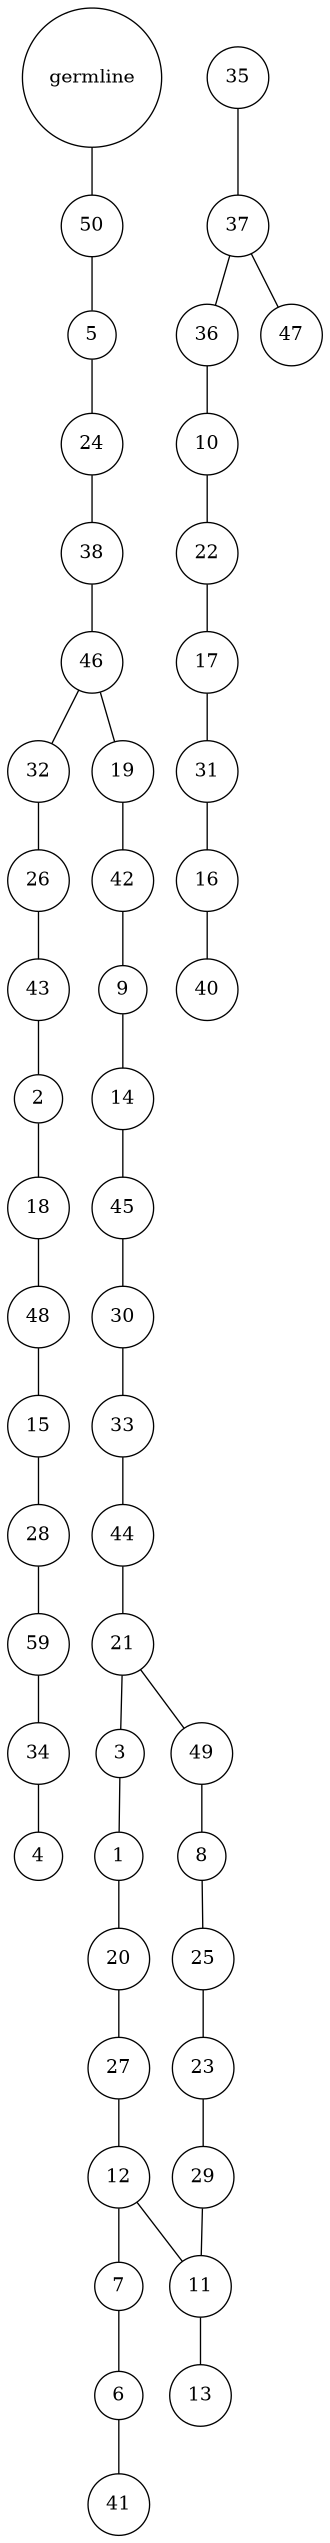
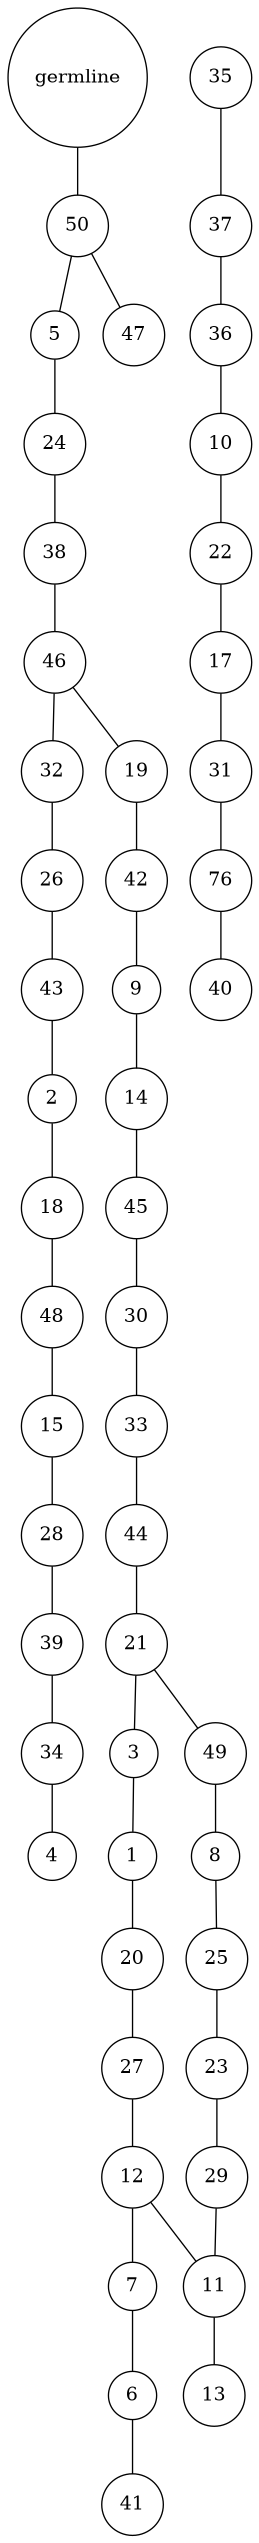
(265, 280) -> (106, 281)
(207, 881) -> (221, 881)
(38, 1644) -> (52, 1644)
